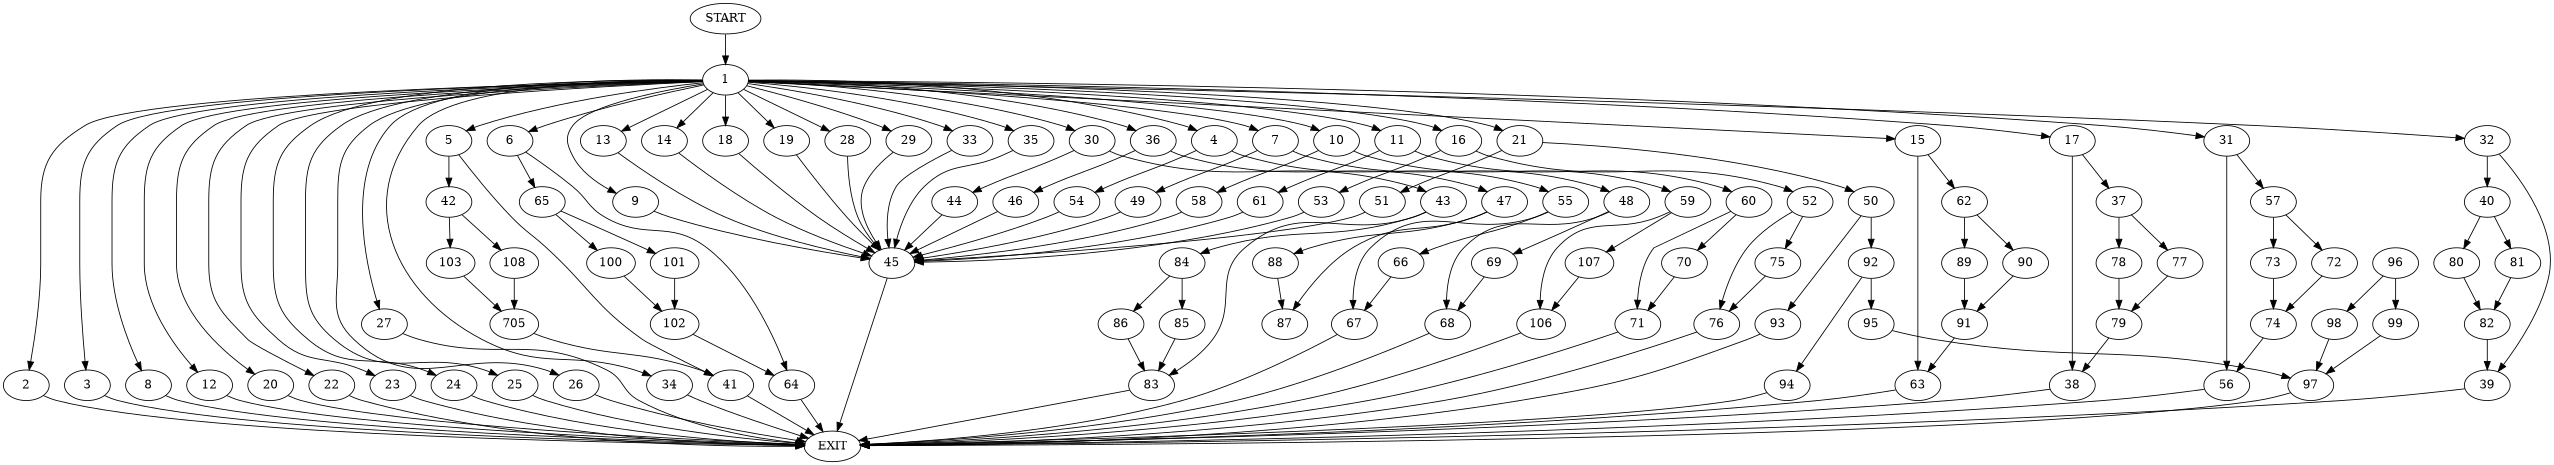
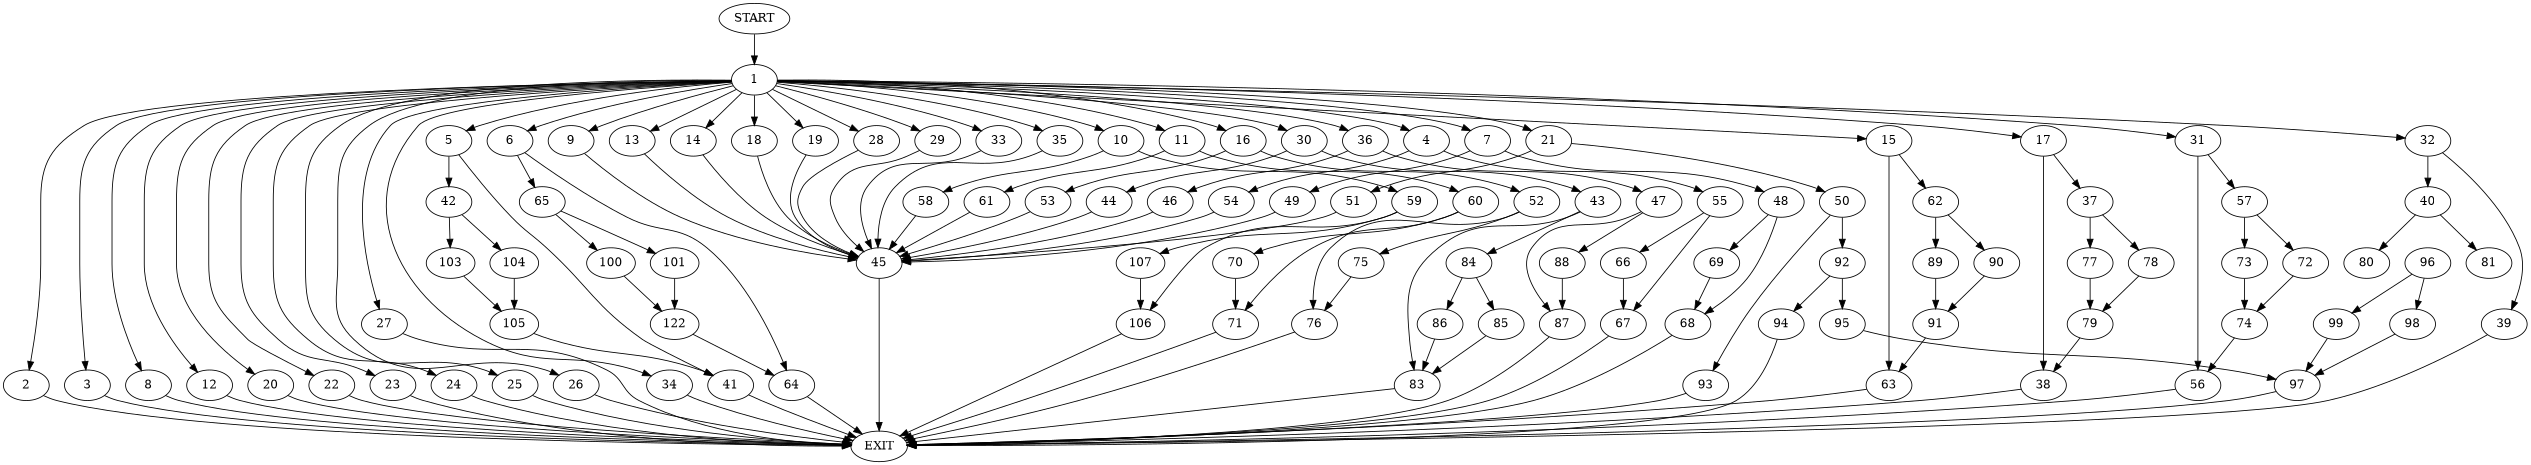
(514, 263) -> (514, 263)
(514, 324) -> (514, 324)
(675, 324) -> (675, 324)
(2487, 324) -> none
none -> (1243, 431)
